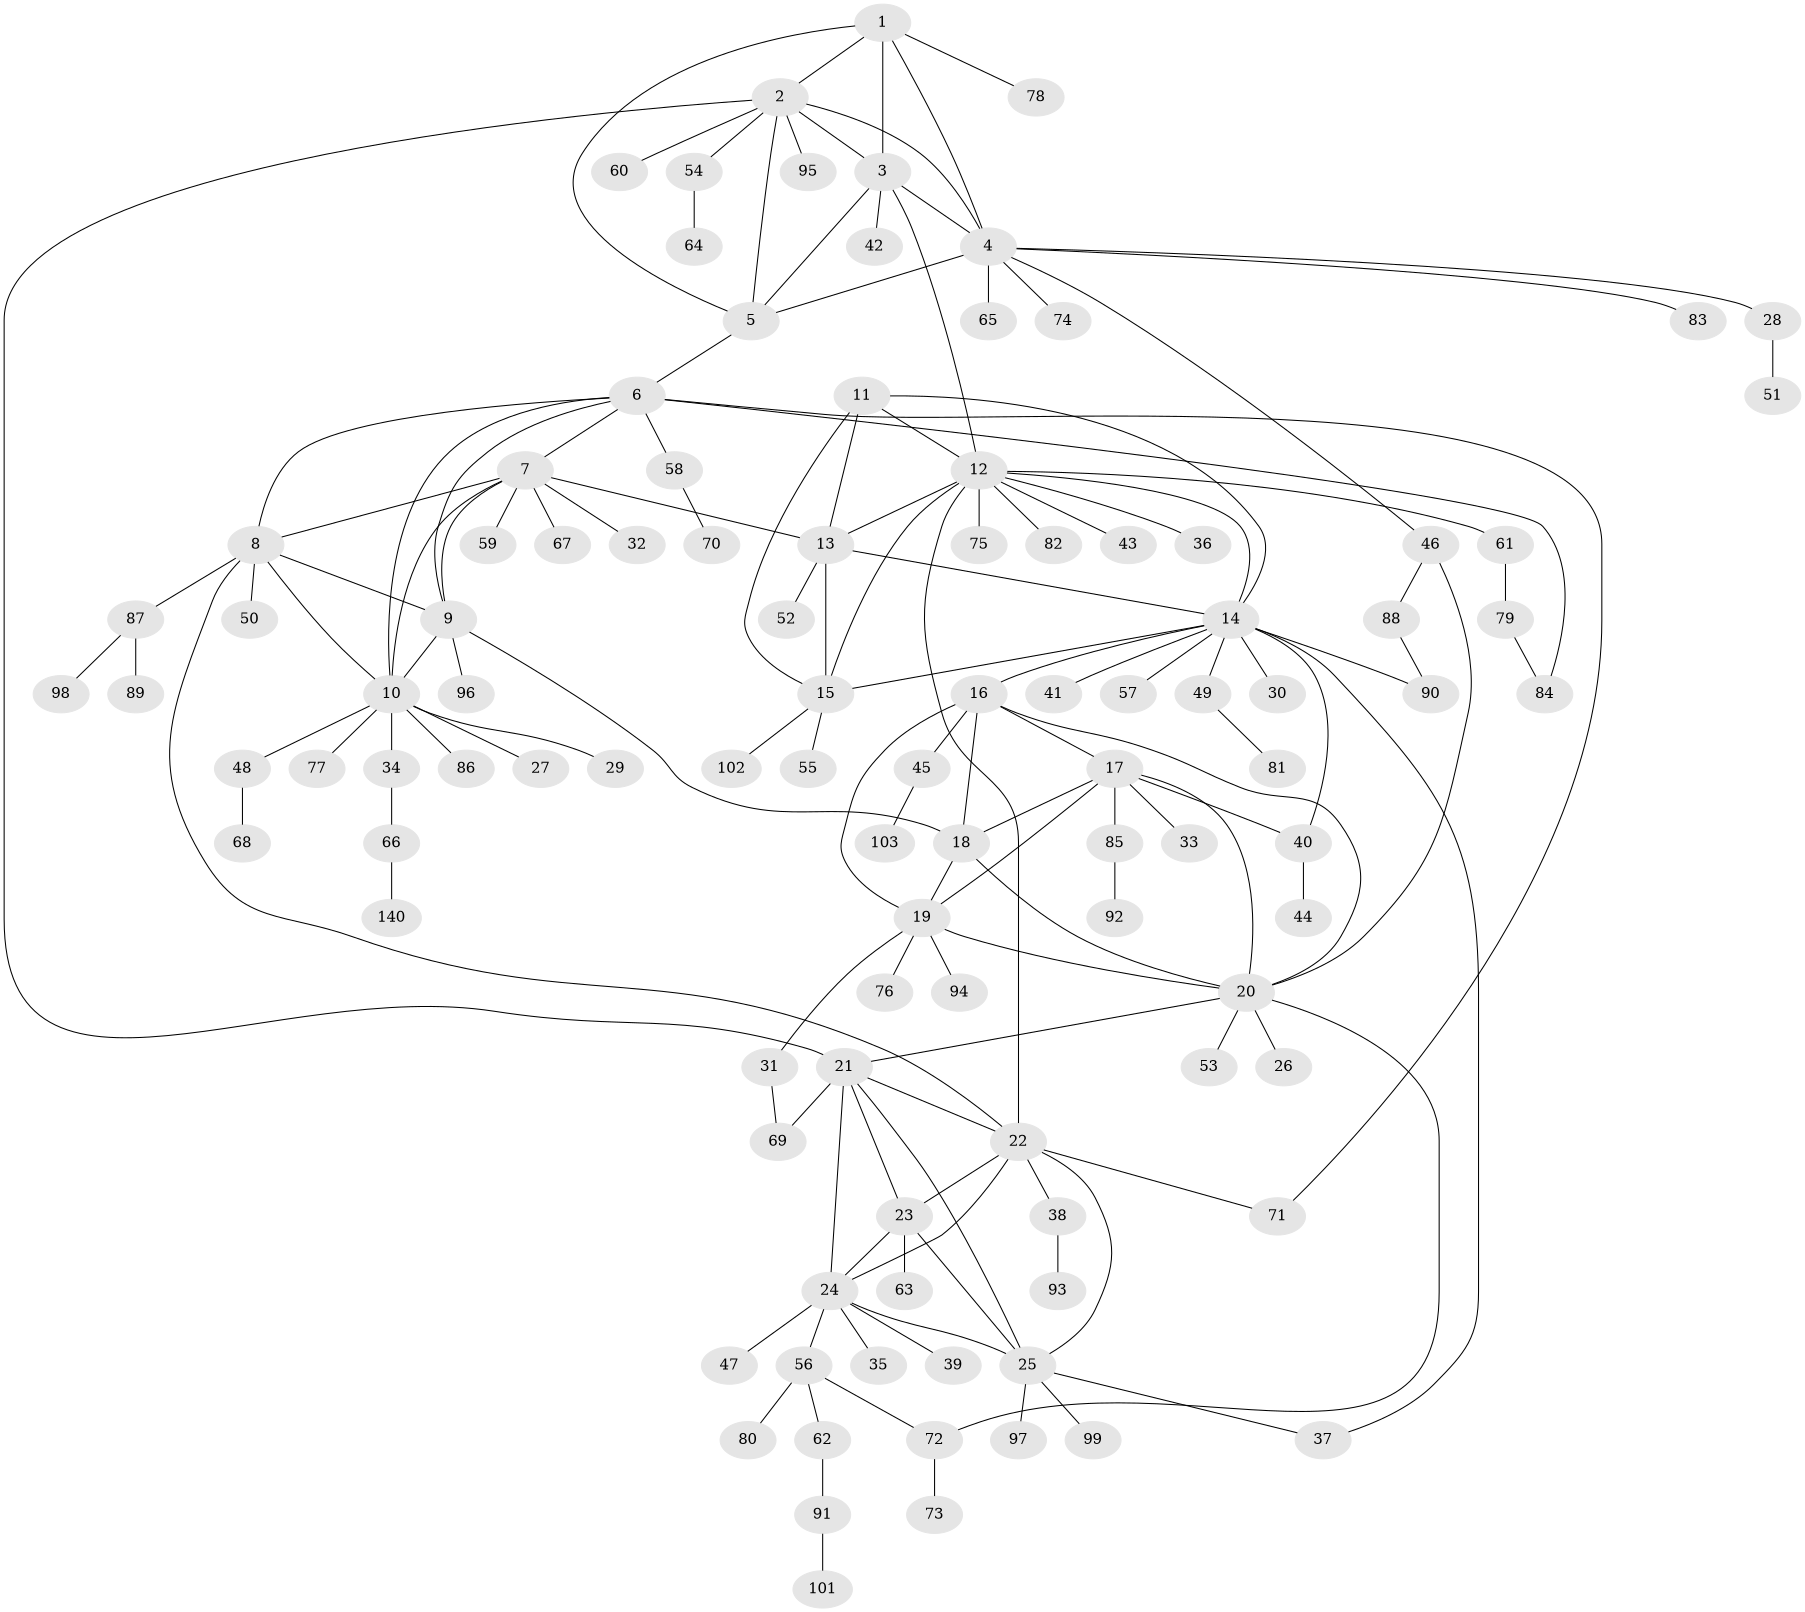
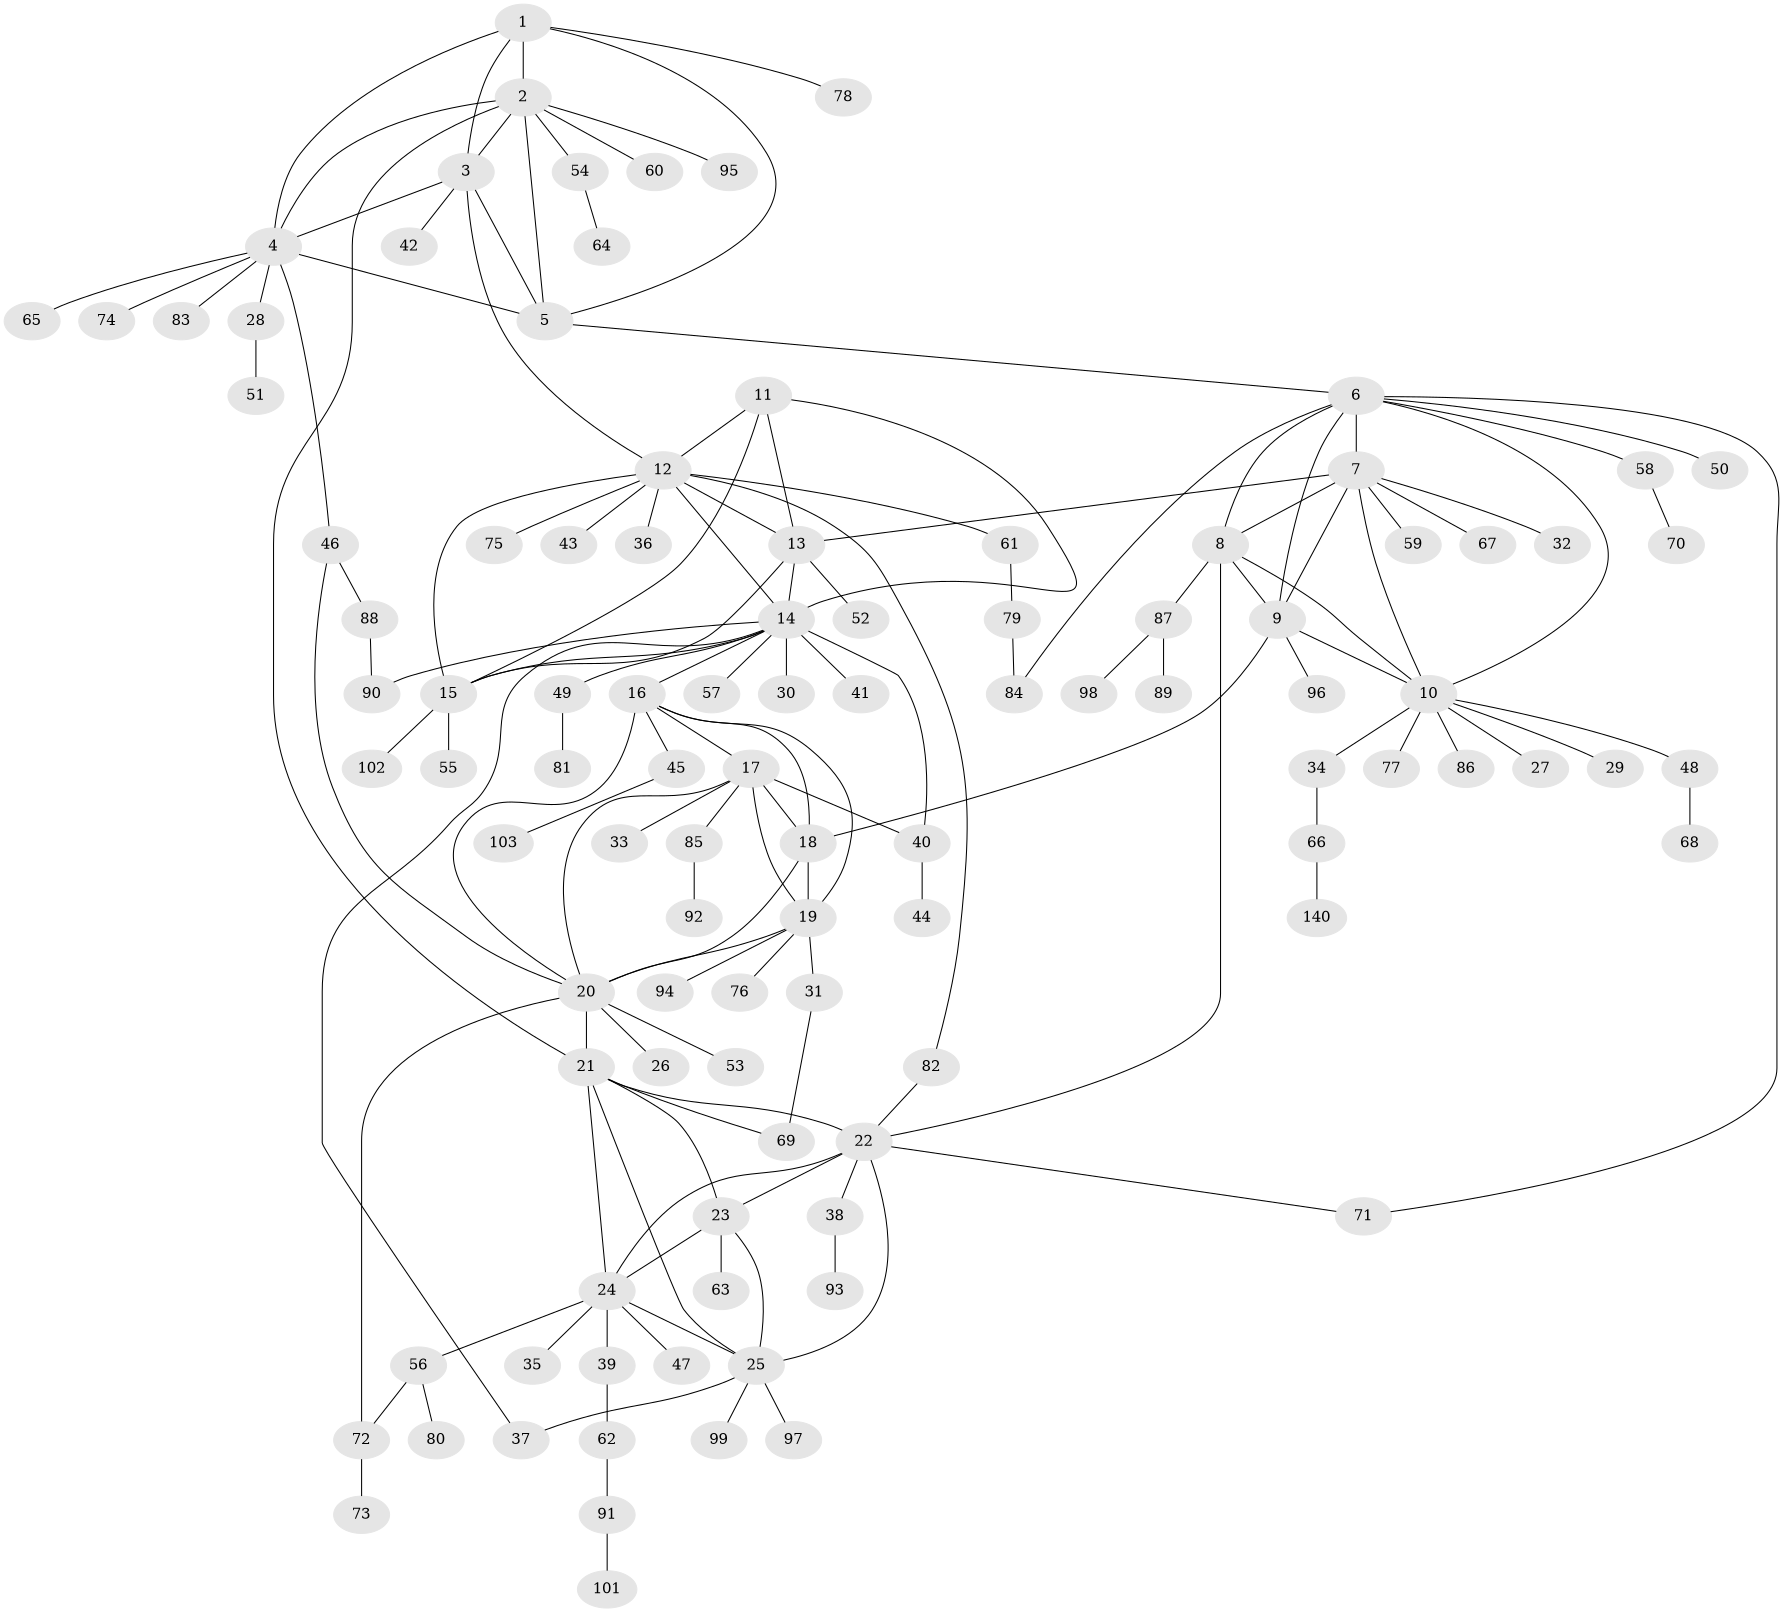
(253, 582) -> (1543, 419)
(1001, 791) -> (898, 1105)
(813, 1403) -> (607, 1403)
